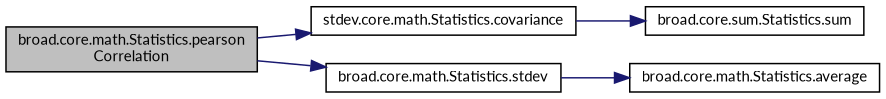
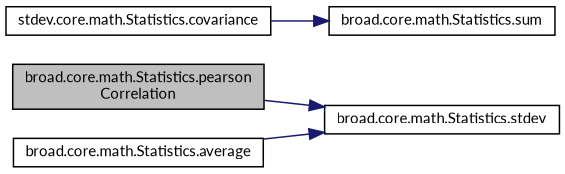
(755, 21) -> (442, 21)
(277, 36) -> none
(588, 78) -> (286, 137)
